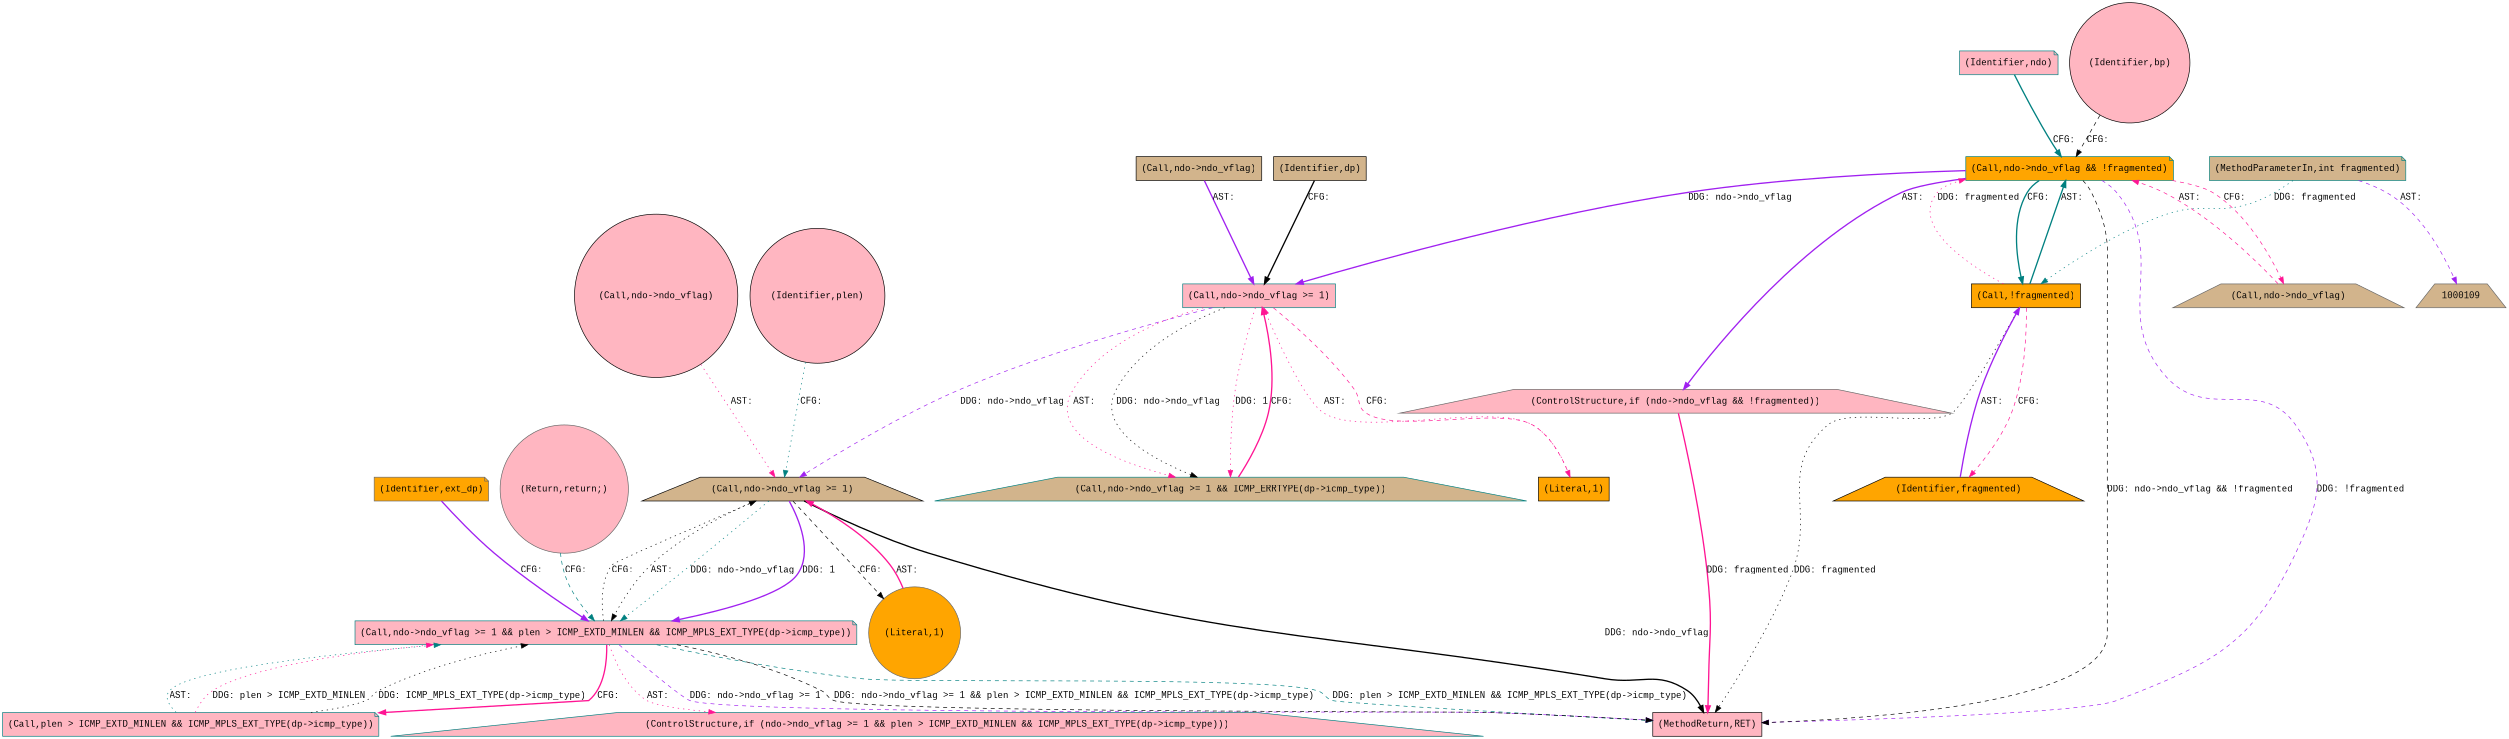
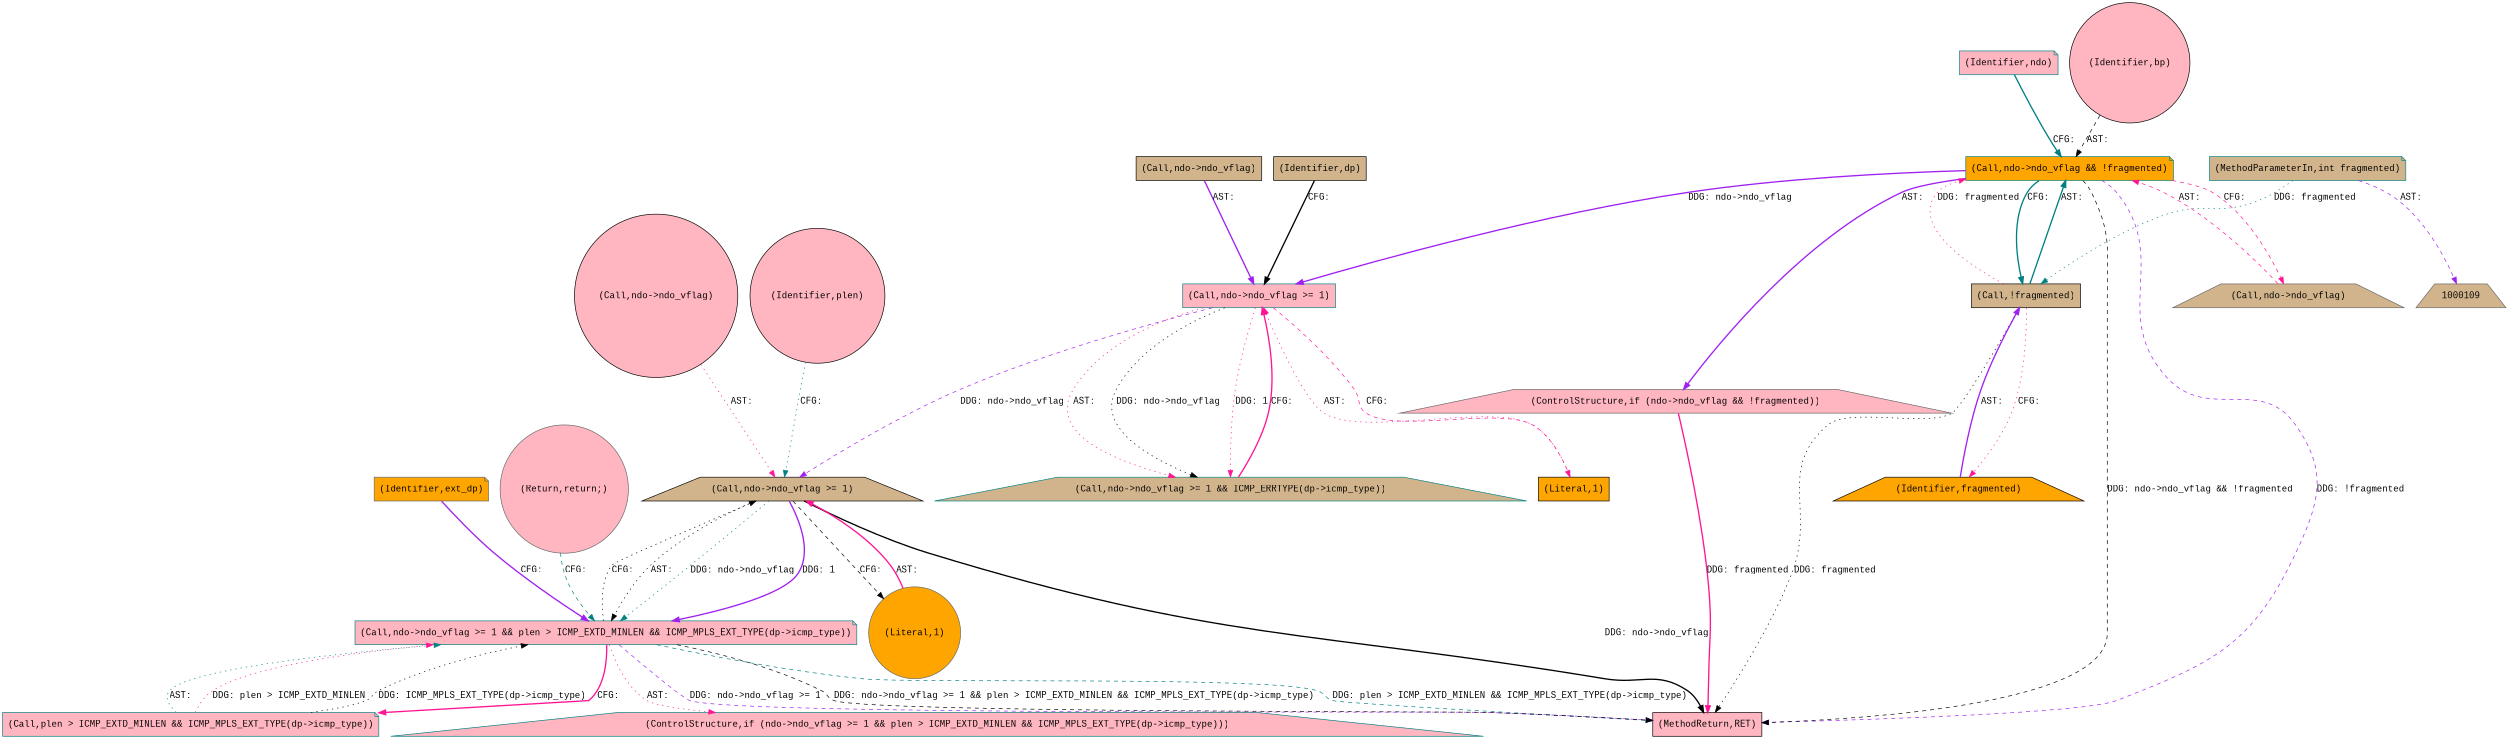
(2101, 140) -> (2101, 140)
(2026, 296) -> (2026, 296)
(2017, 396) -> (2017, 396)
